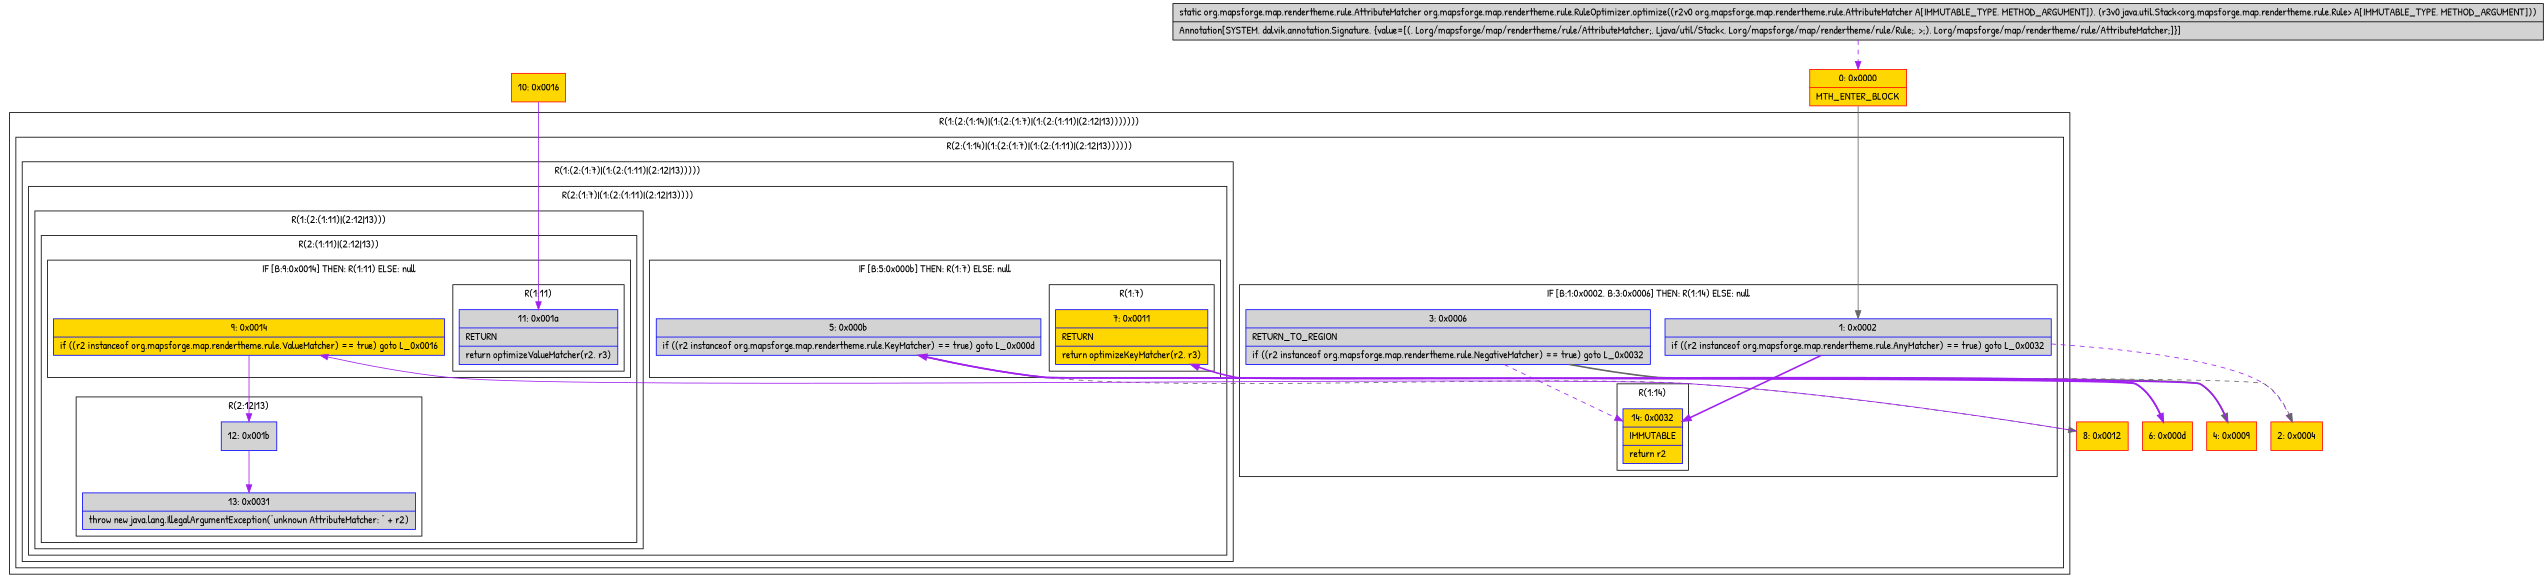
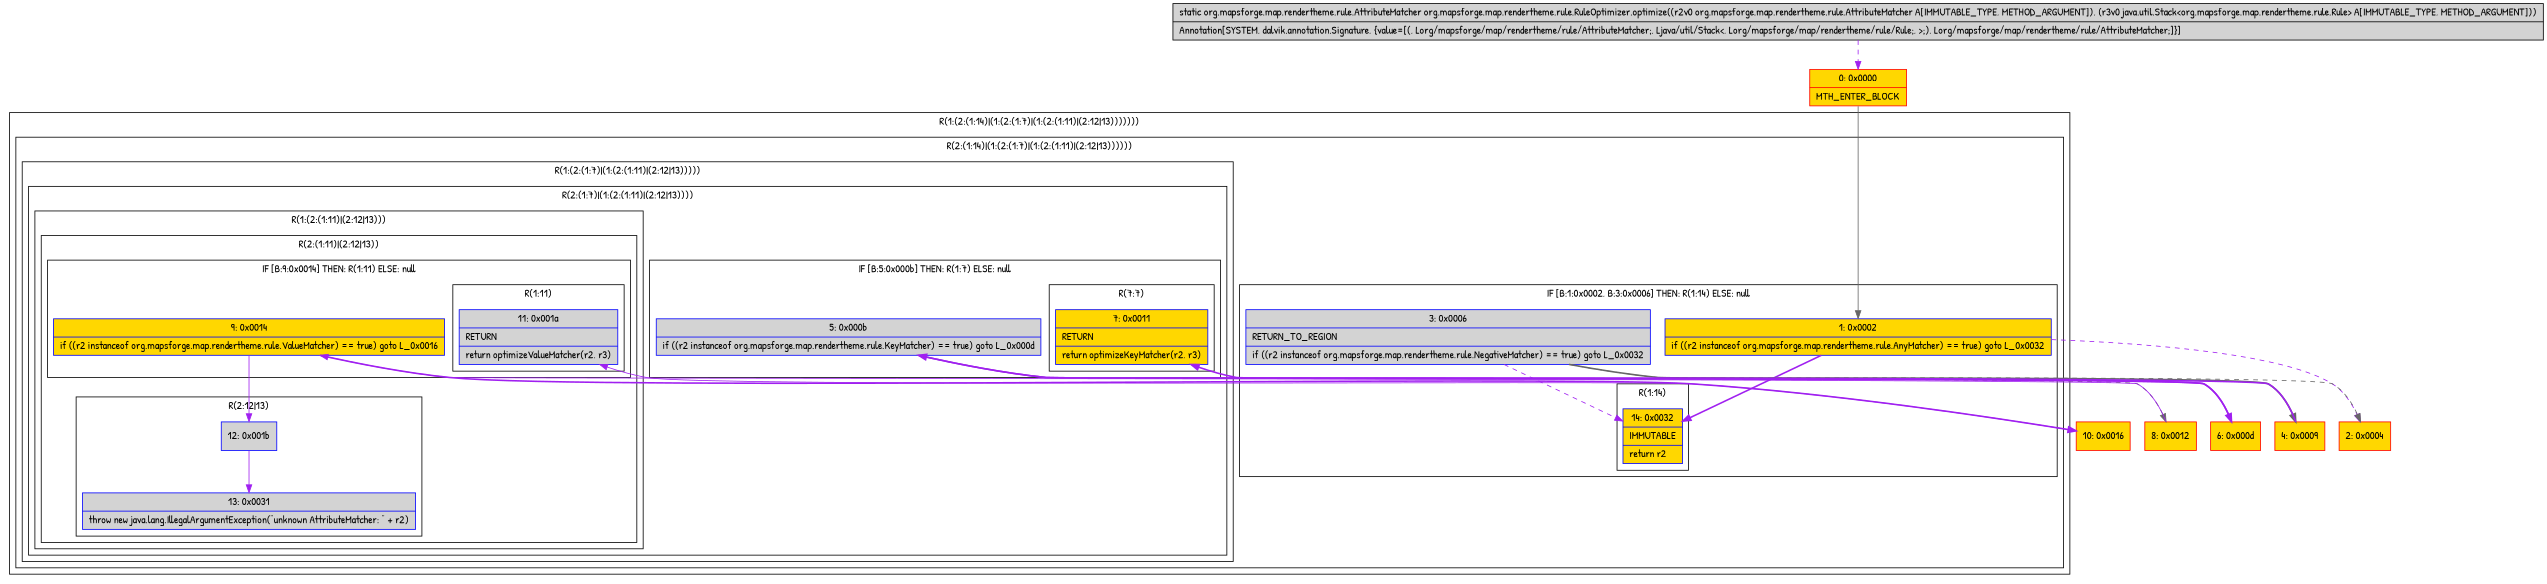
(1132, 294) -> (1132, 294)
(1858, 337) -> (1858, 337)
none -> (1195, 382)
